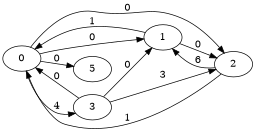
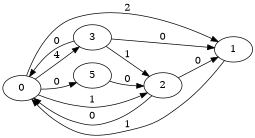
(128, 8) -> (92, 100)
(92, 38) -> (128, 8)
(195, 50) -> (123, 84)
(198, 60) -> (198, 61)
(163, 75) -> (128, 55)
(128, 118) -> (92, 116)
